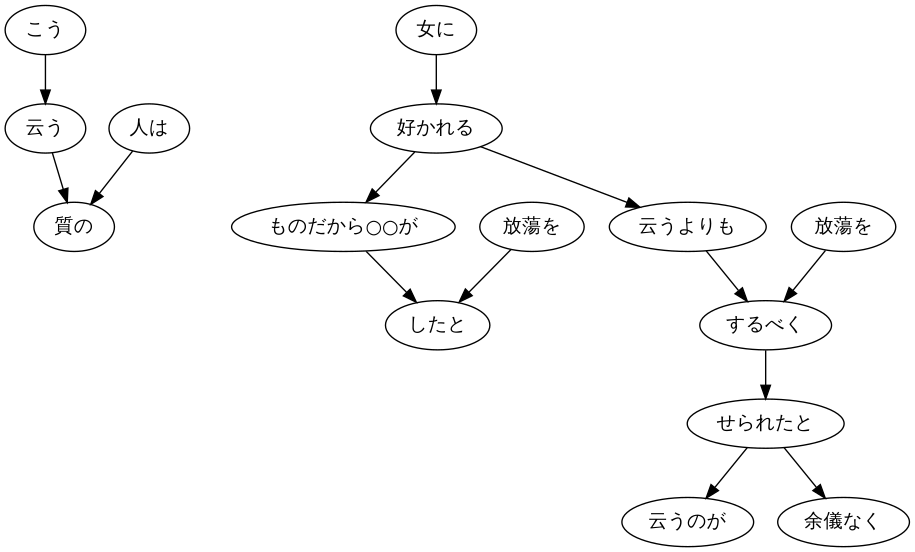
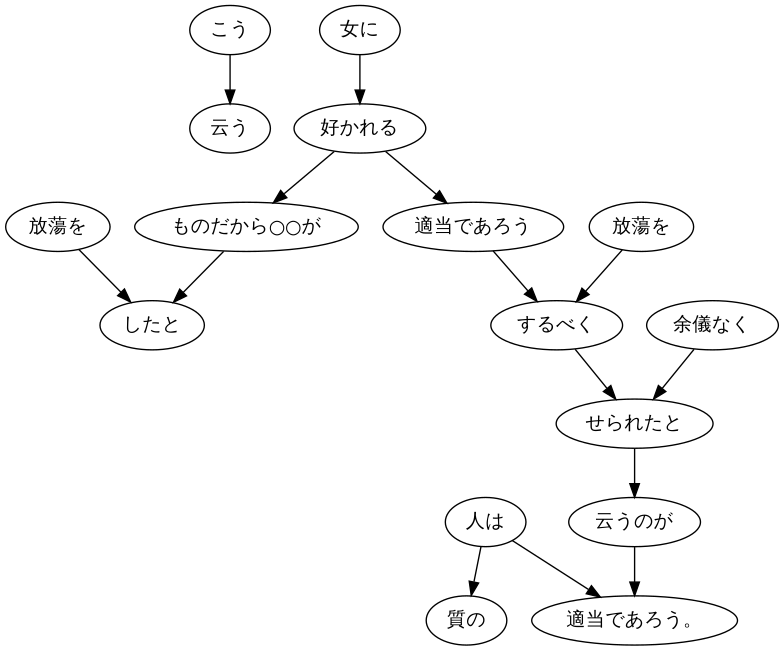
(58, 171) -> none
(688, 227) -> (473, 227)
(800, 467) -> (678, 369)
none -> (635, 620)
